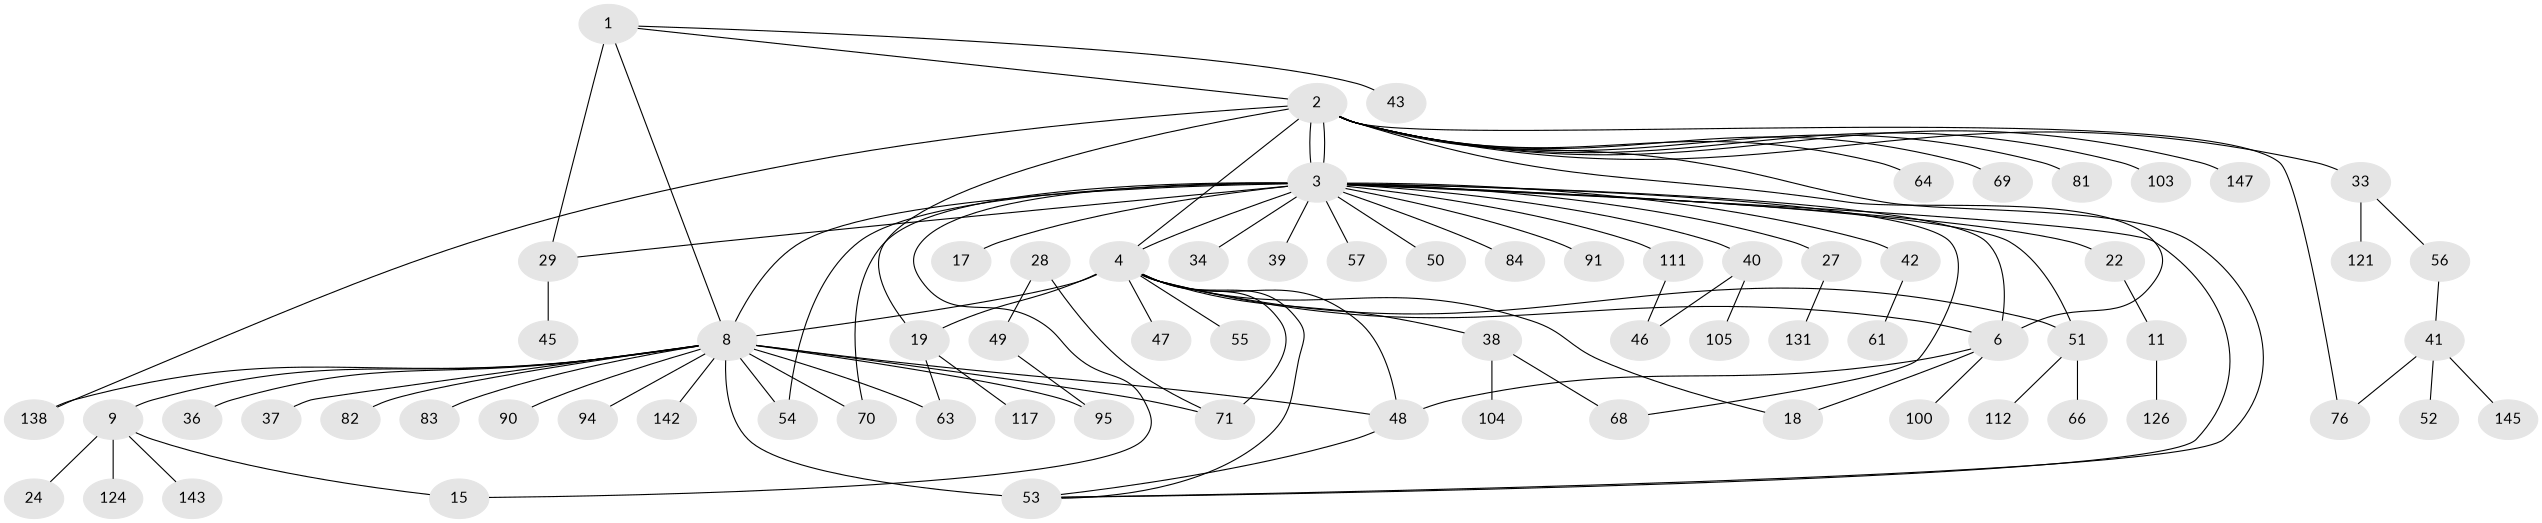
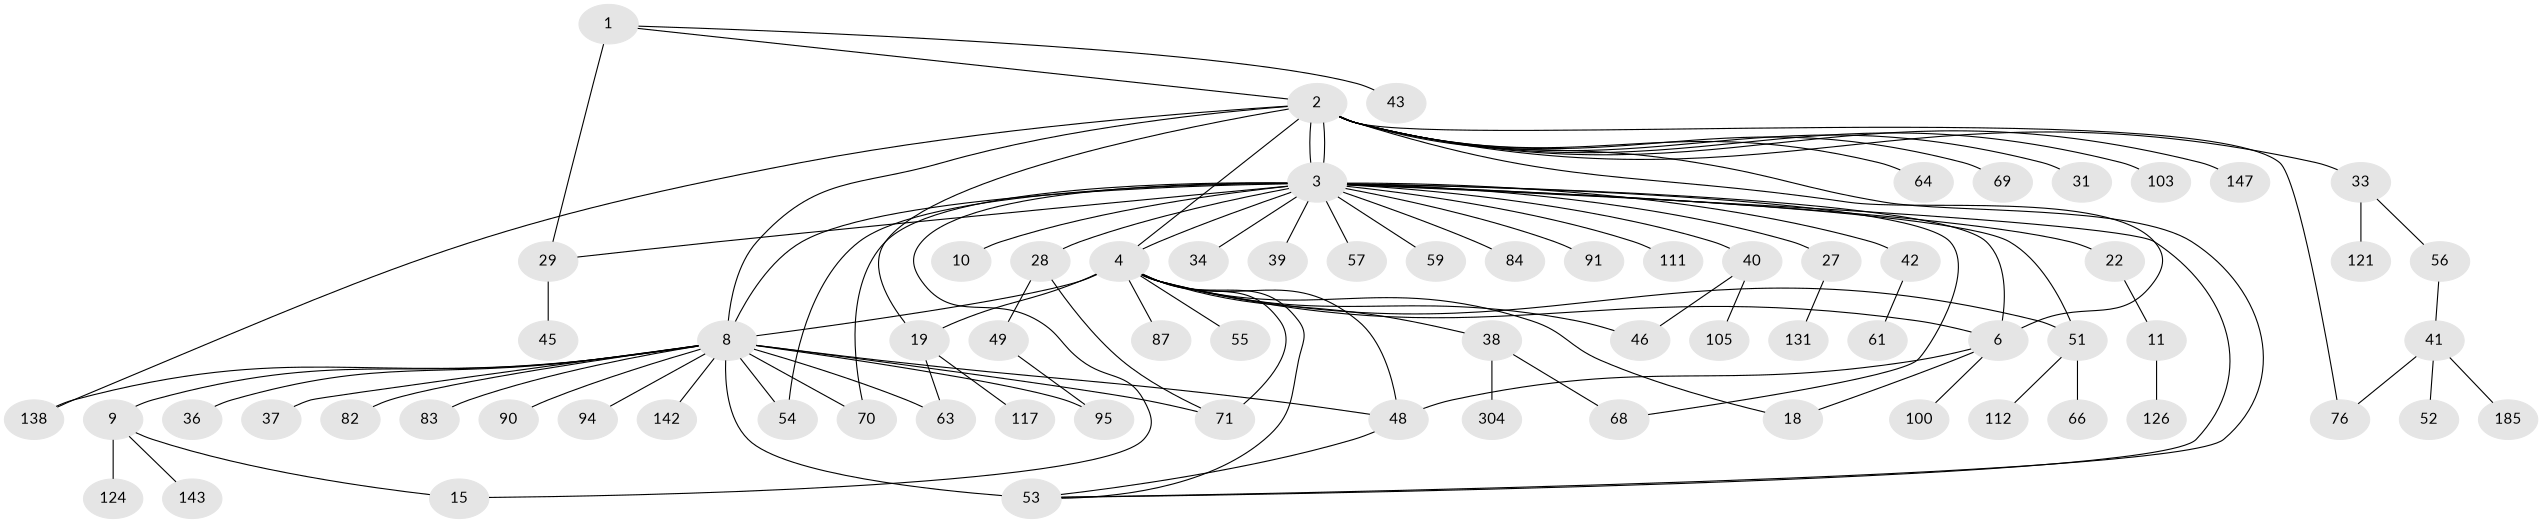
(668, 182) -> (971, 155)
(2082, 182) -> (2082, 182)
none -> (1163, 217)
(961, 261) -> (961, 261)
(1436, 261) -> (1436, 261)
(1657, 301) -> (1390, 306)
(1161, 341) -> (1161, 341)
(1492, 420) -> (1492, 420)
(2508, 420) -> (2508, 420)
(34, 499) -> none
